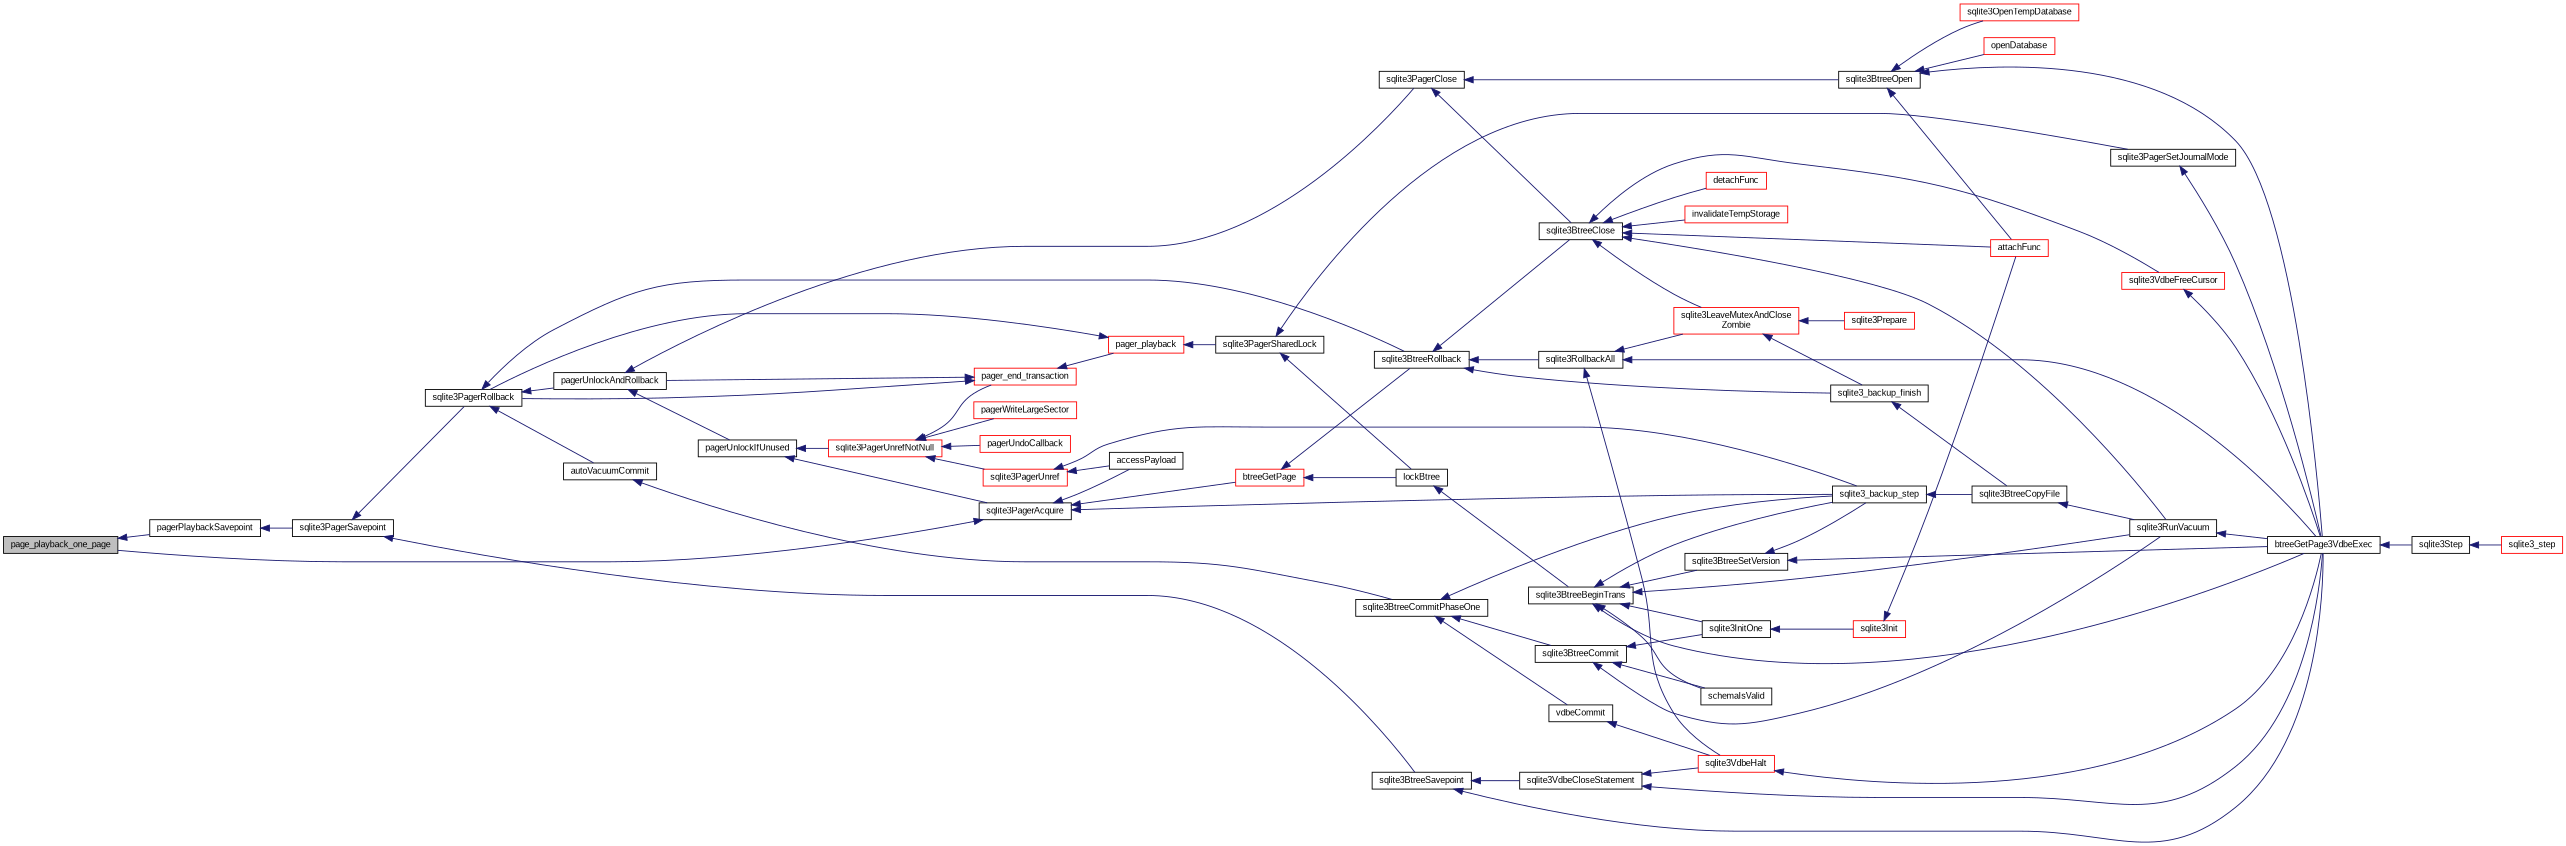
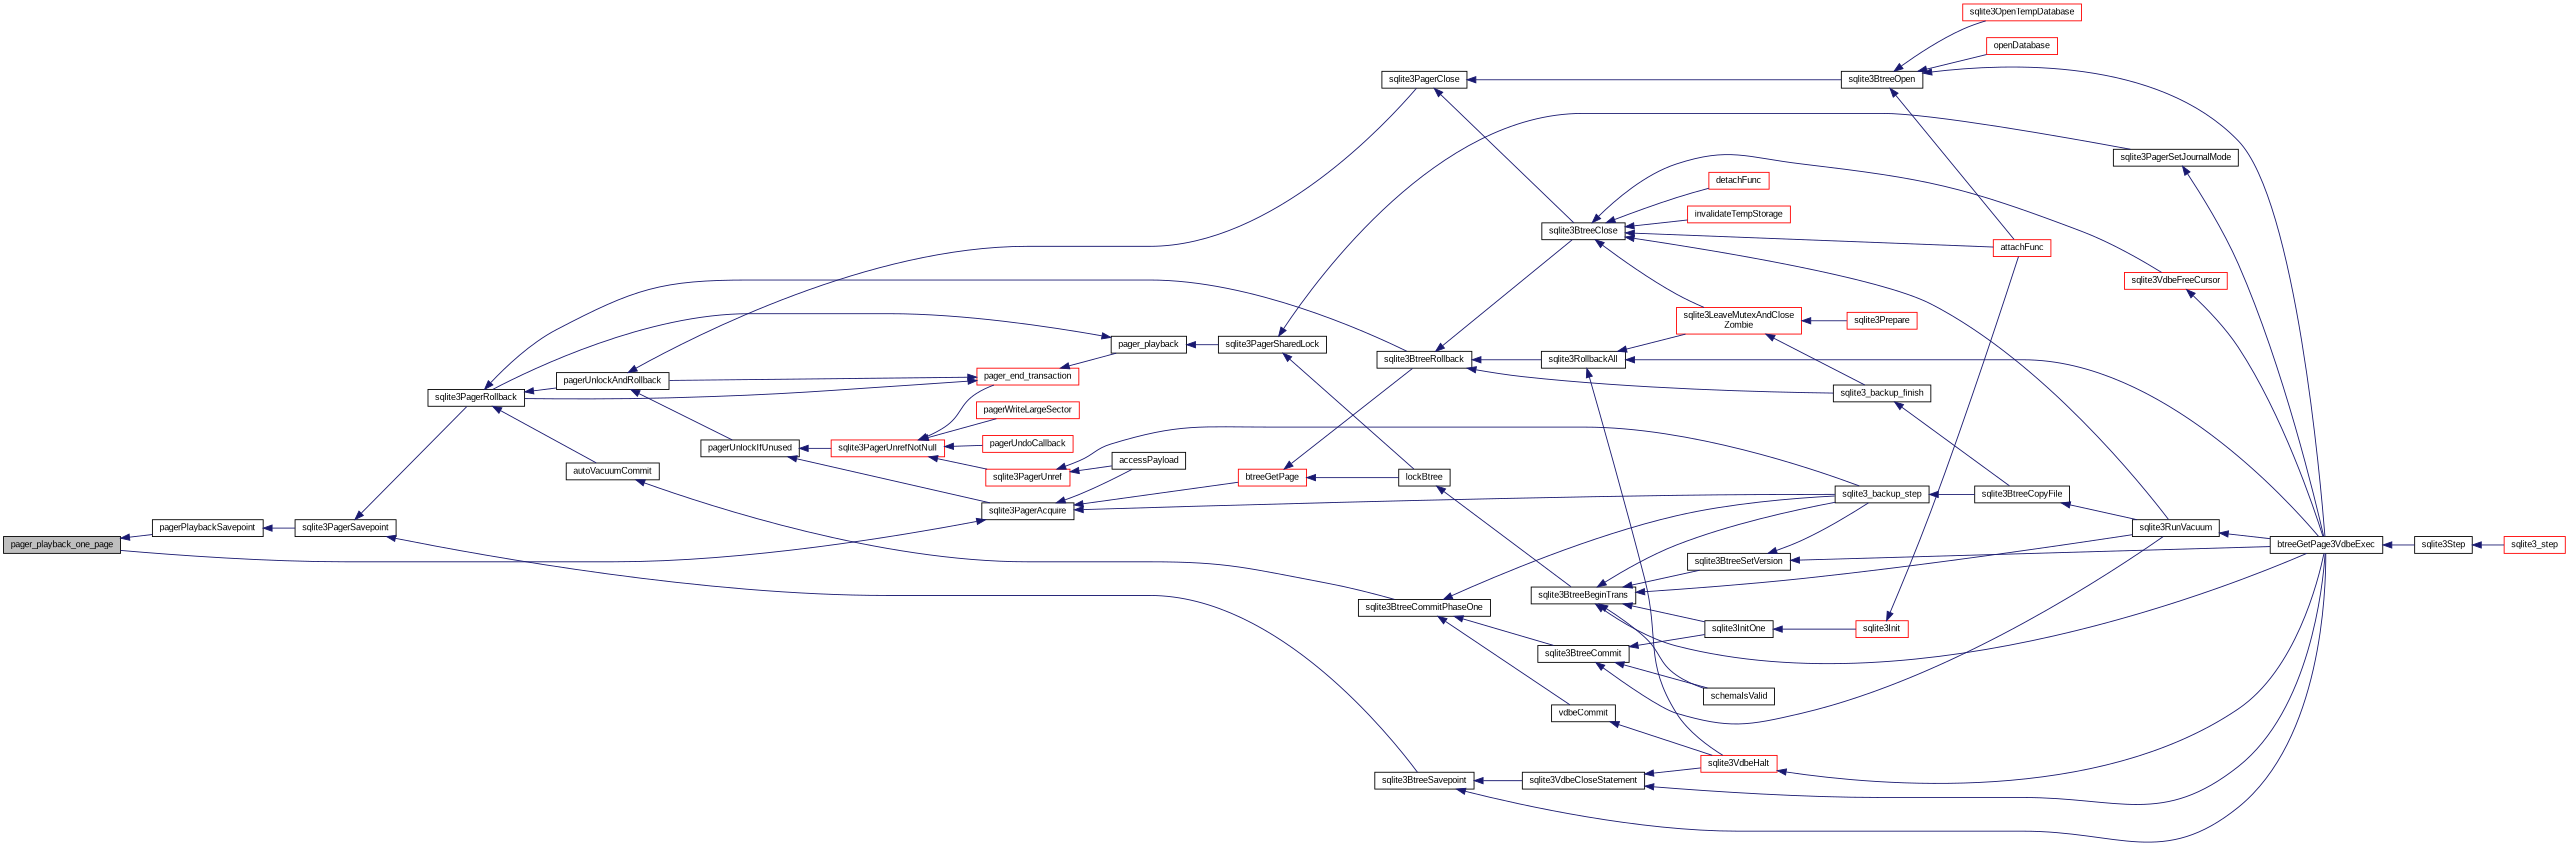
(1146, 345) -> (1149, 345)
(61, 545) -> (62, 545)
